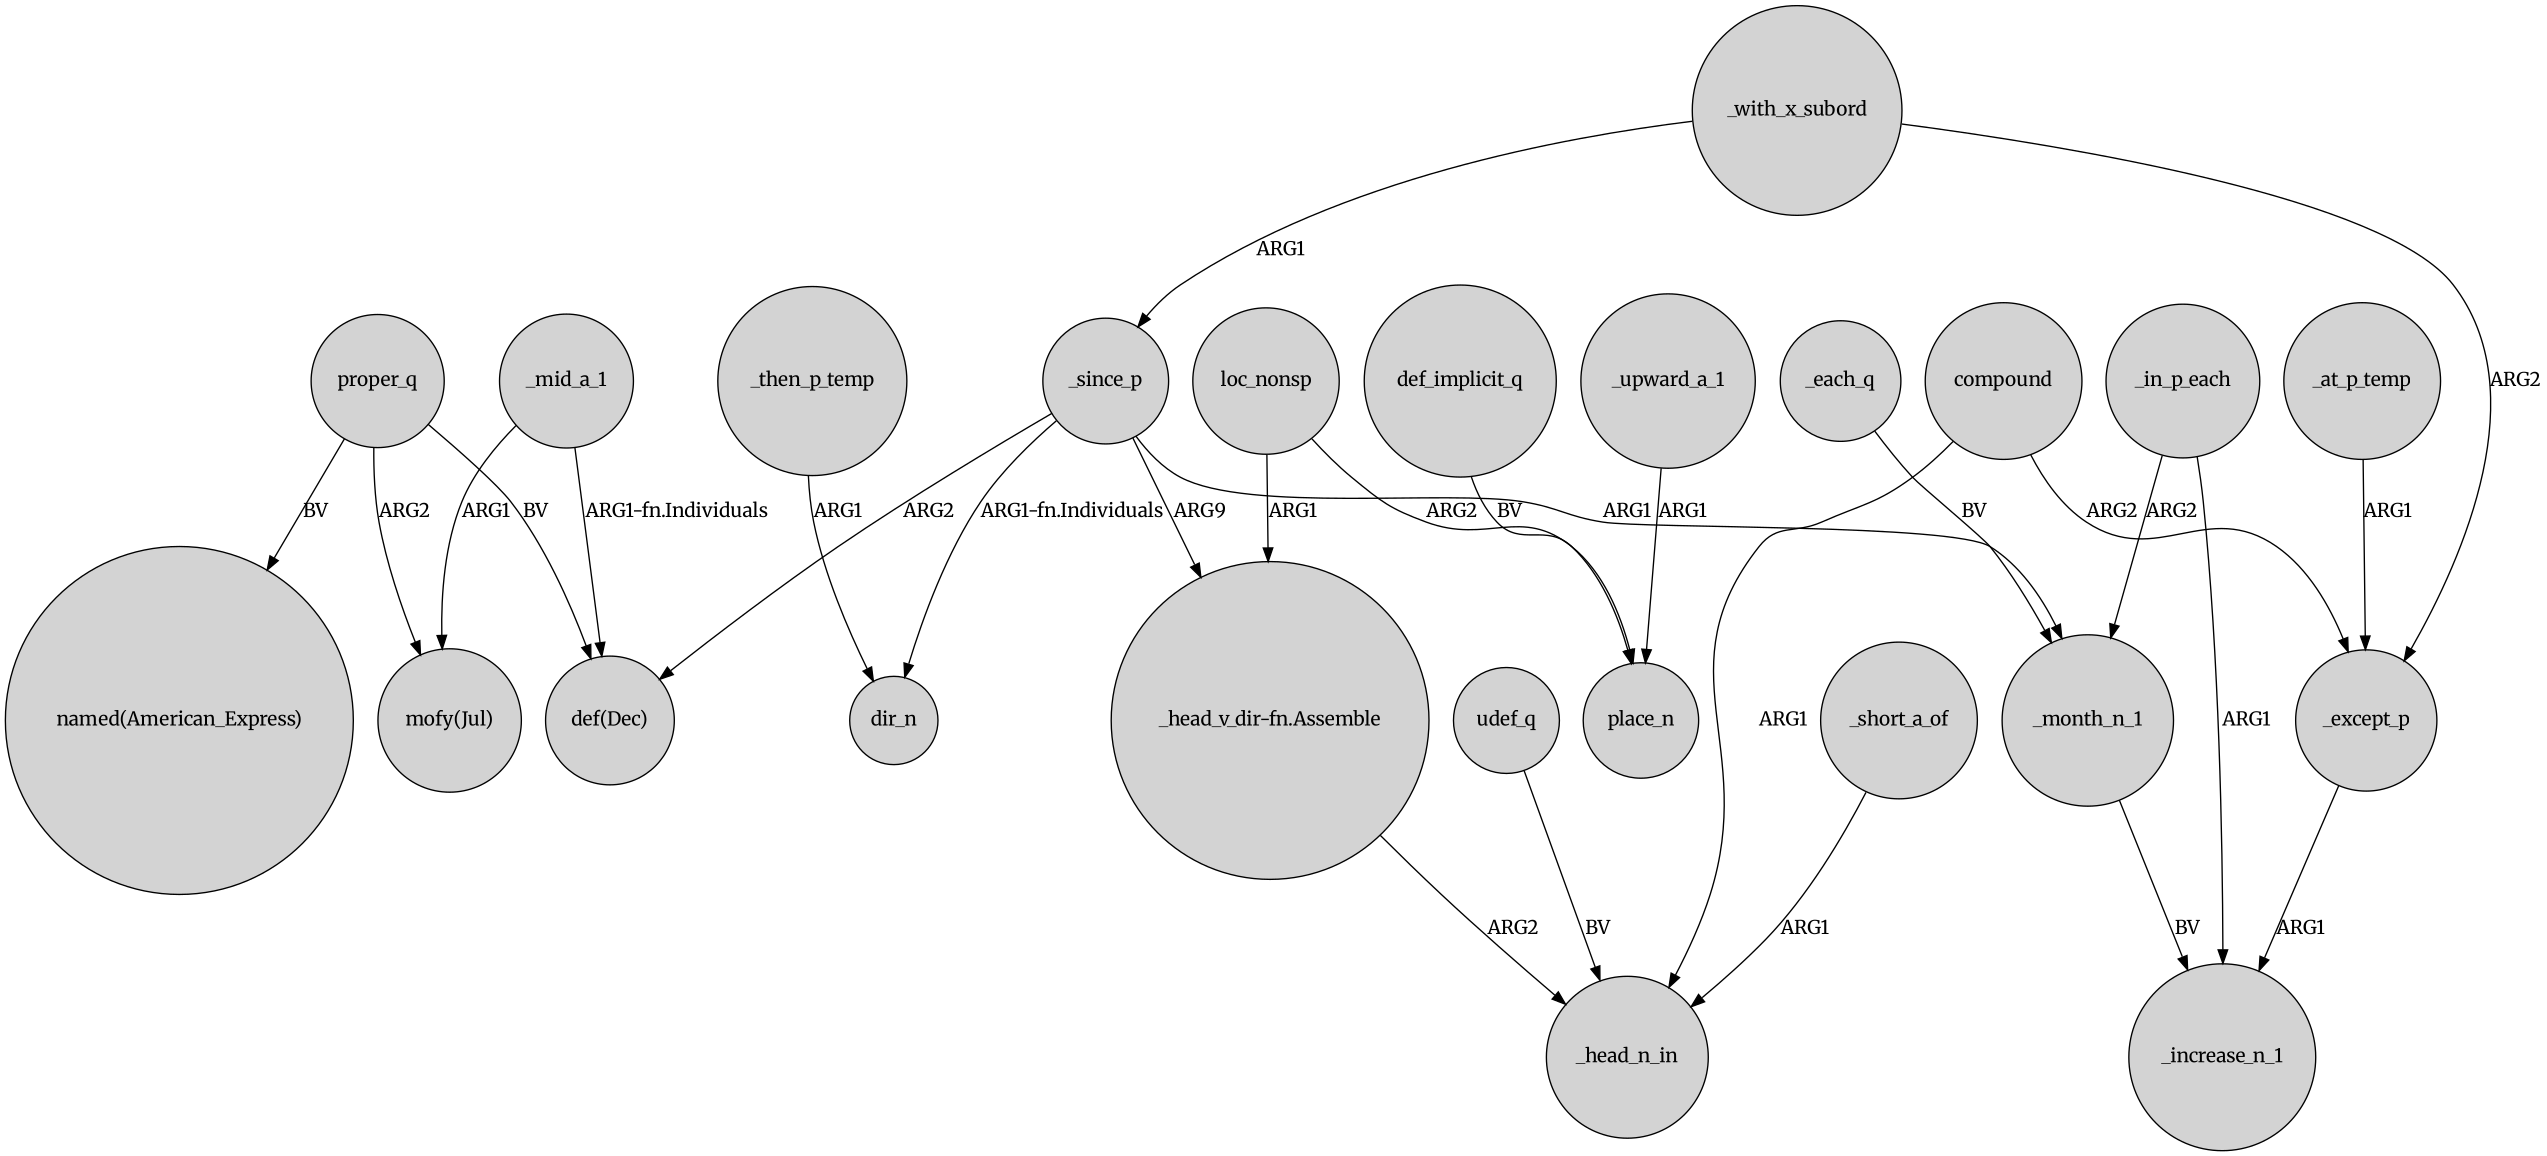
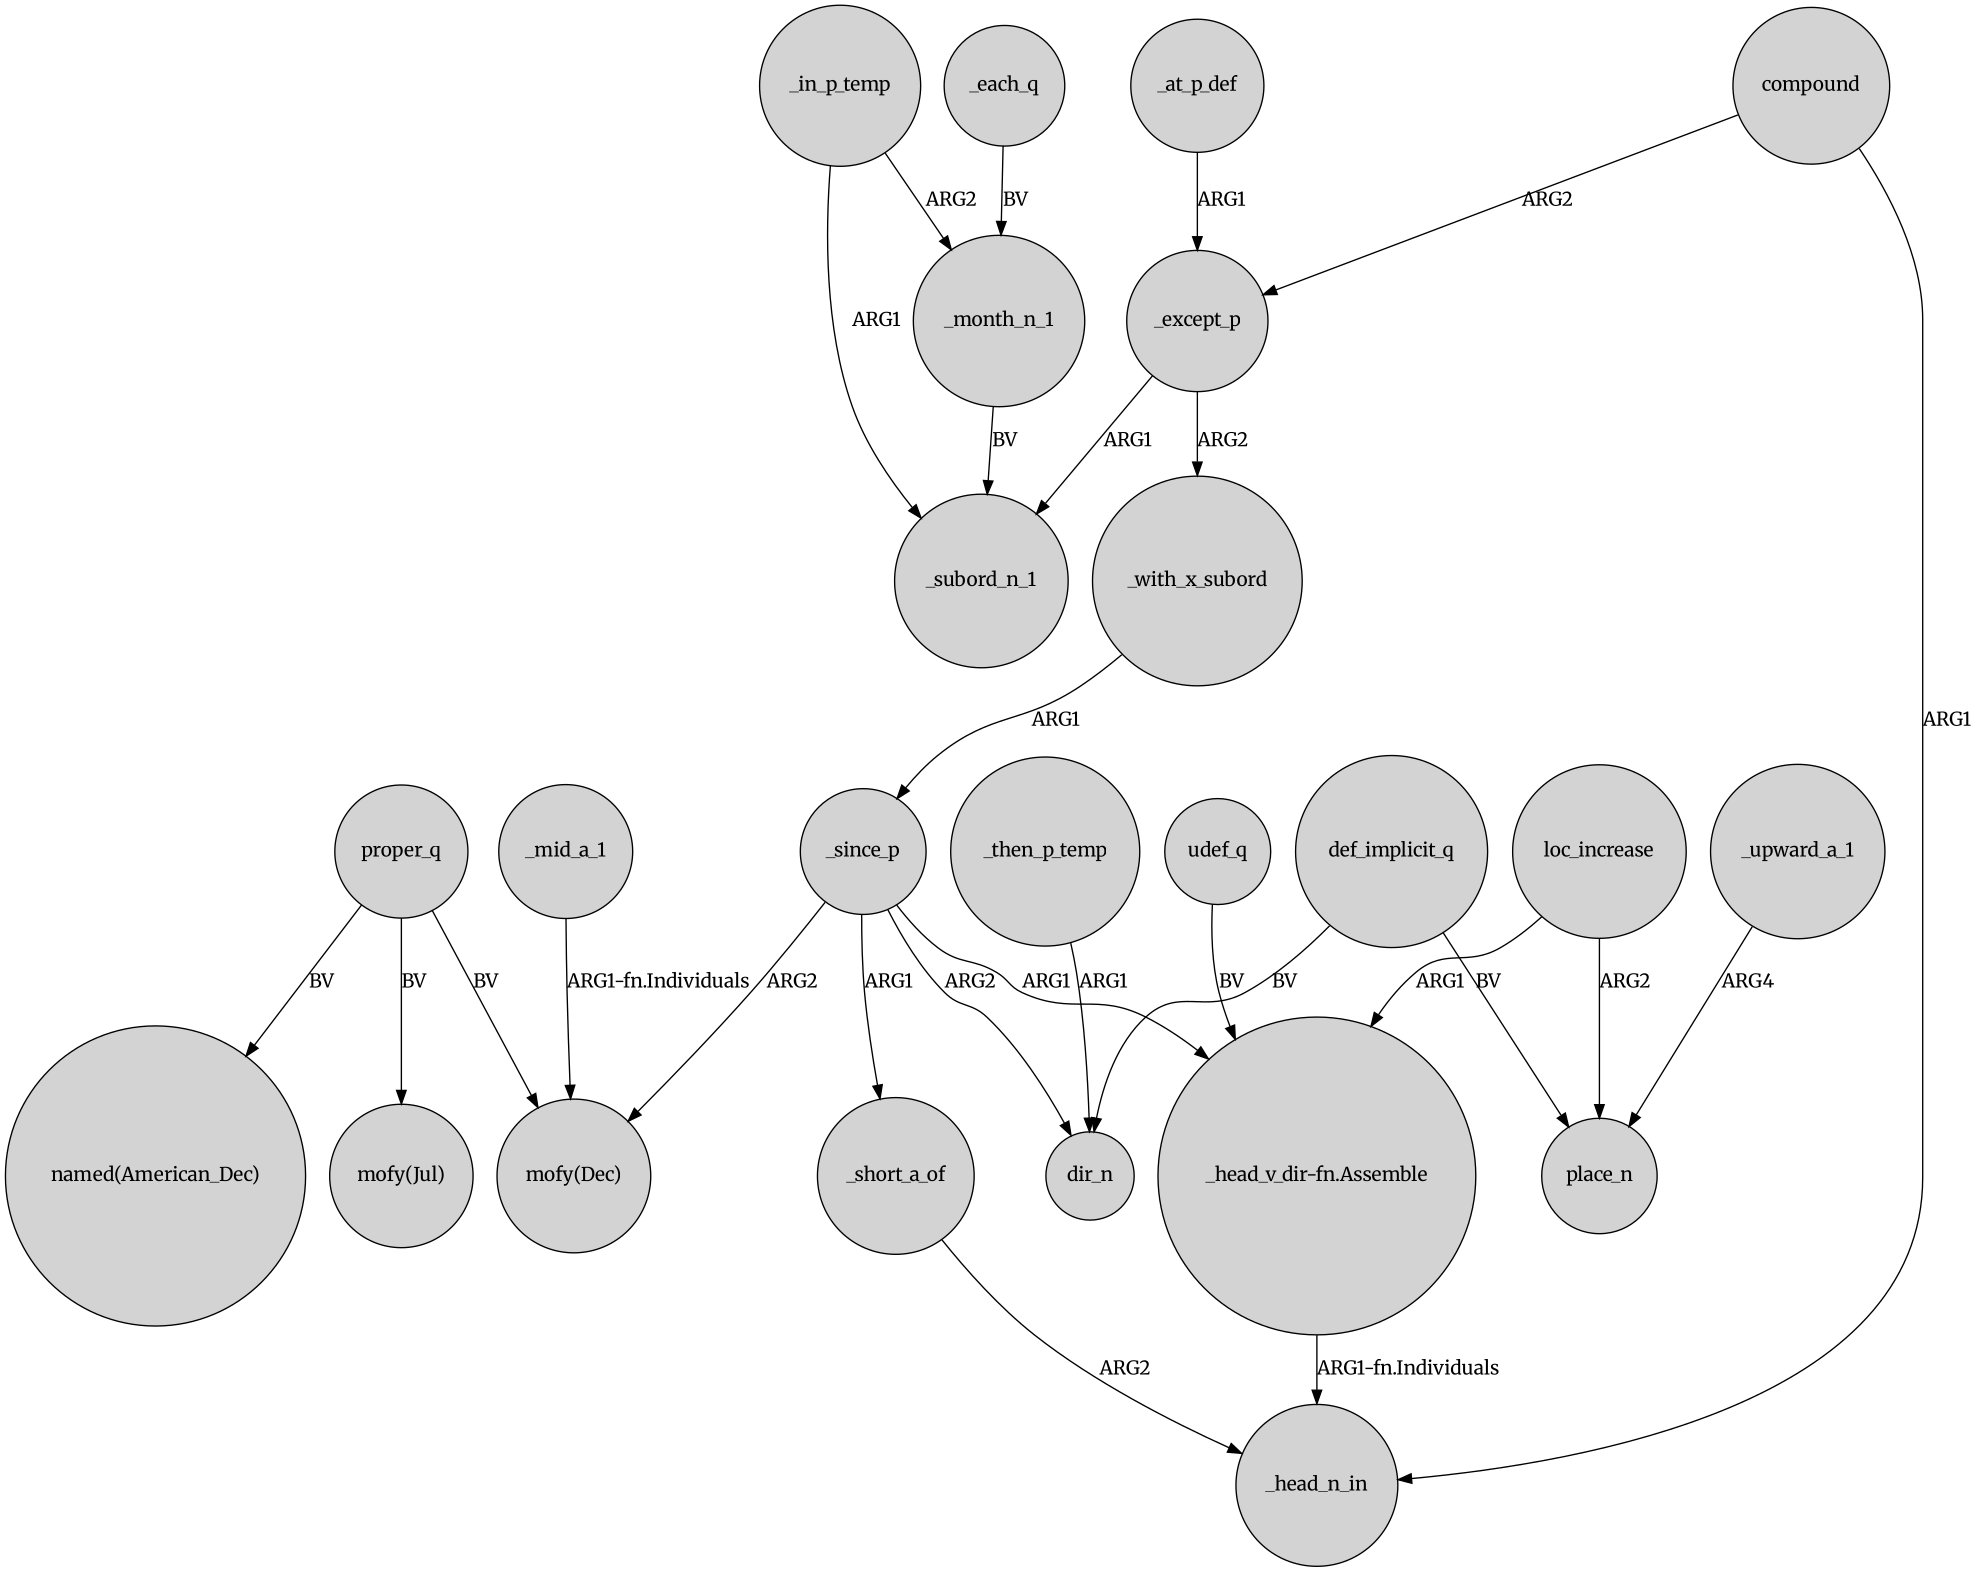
(2373, 231) -> (1197, 427)
(1266, 381) -> (1599, 852)
(2183, 381) -> (840, 86)
(2362, 381) -> (1197, 86)
(405, 512) -> (414, 982)
(1072, 512) -> (971, 982)
(1200, 512) -> (1047, 982)
(1683, 512) -> (1748, 982)
(455, 522) -> none
(1605, 522) -> (865, 1000)
(179, 720) -> (156, 1176)
(610, 720) -> (574, 1176)
(1560, 869) -> (1214, 967)
(1513, 929) -> (1409, 1369)
(1805, 929) -> (1125, 1369)
none -> (1191, 1002)
(2222, 1057) -> (981, 581)
